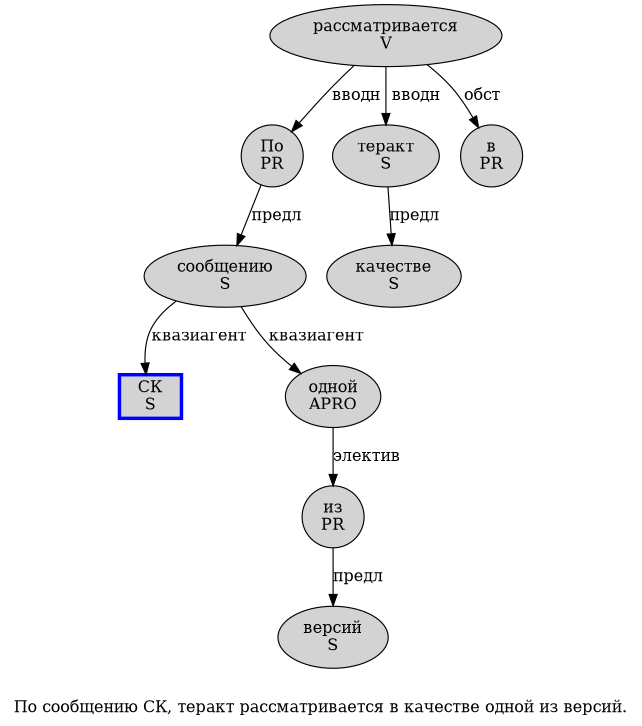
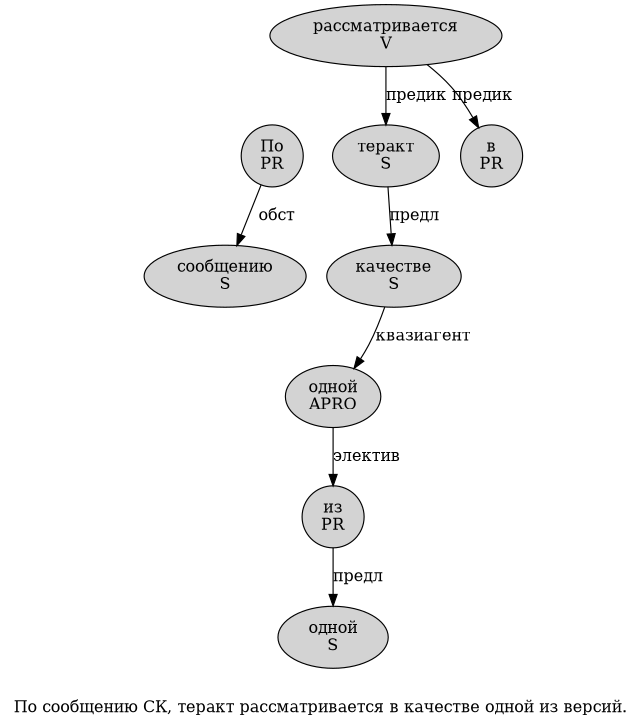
(326, 93) -> none
(416, 96) -> (416, 96)
(482, 96) -> (482, 96)
(277, 216) -> (277, 216)
(263, 339) -> (374, 334)
(150, 397) -> none
(333, 637) -> (333, 637)
